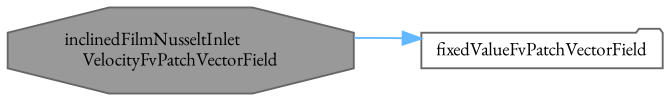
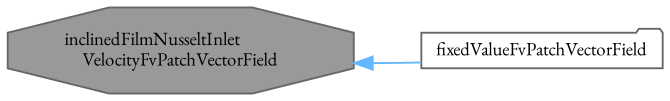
(378, 38) -> (397, 63)
